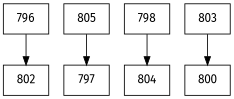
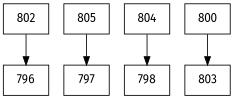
(26, 45) -> (26, 45)
(147, 45) -> (147, 45)
(208, 45) -> (208, 45)
